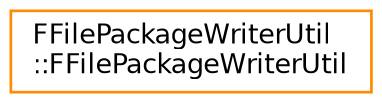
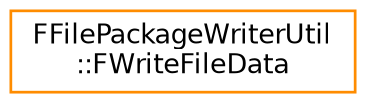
(191, 52) -> (183, 52)
